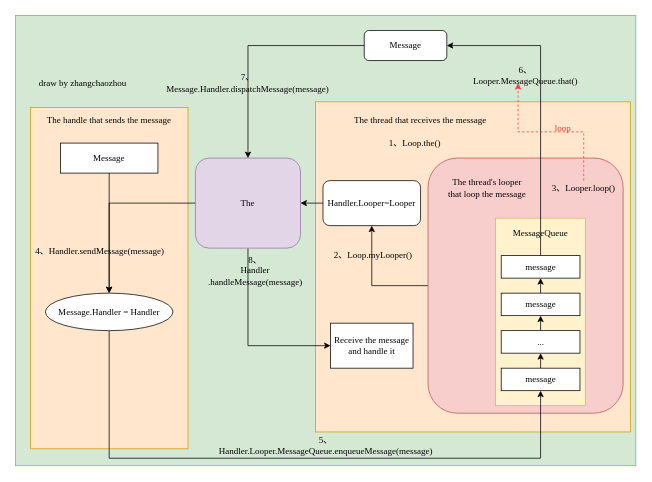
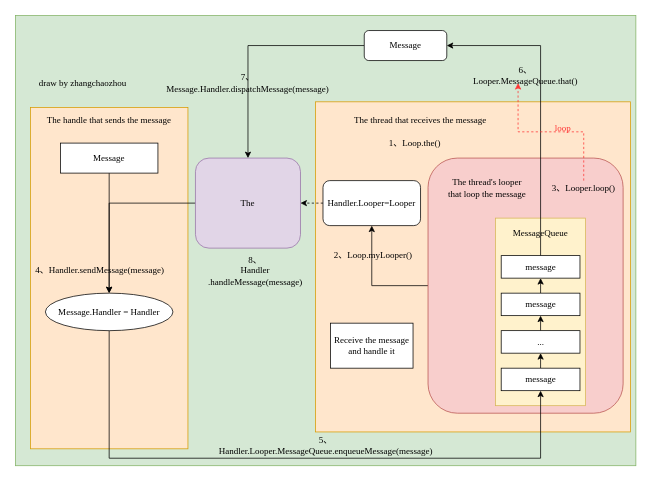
(313, 203) -> (313, 203)
(109, 252) -> (109, 270)
(285, 345) -> none
